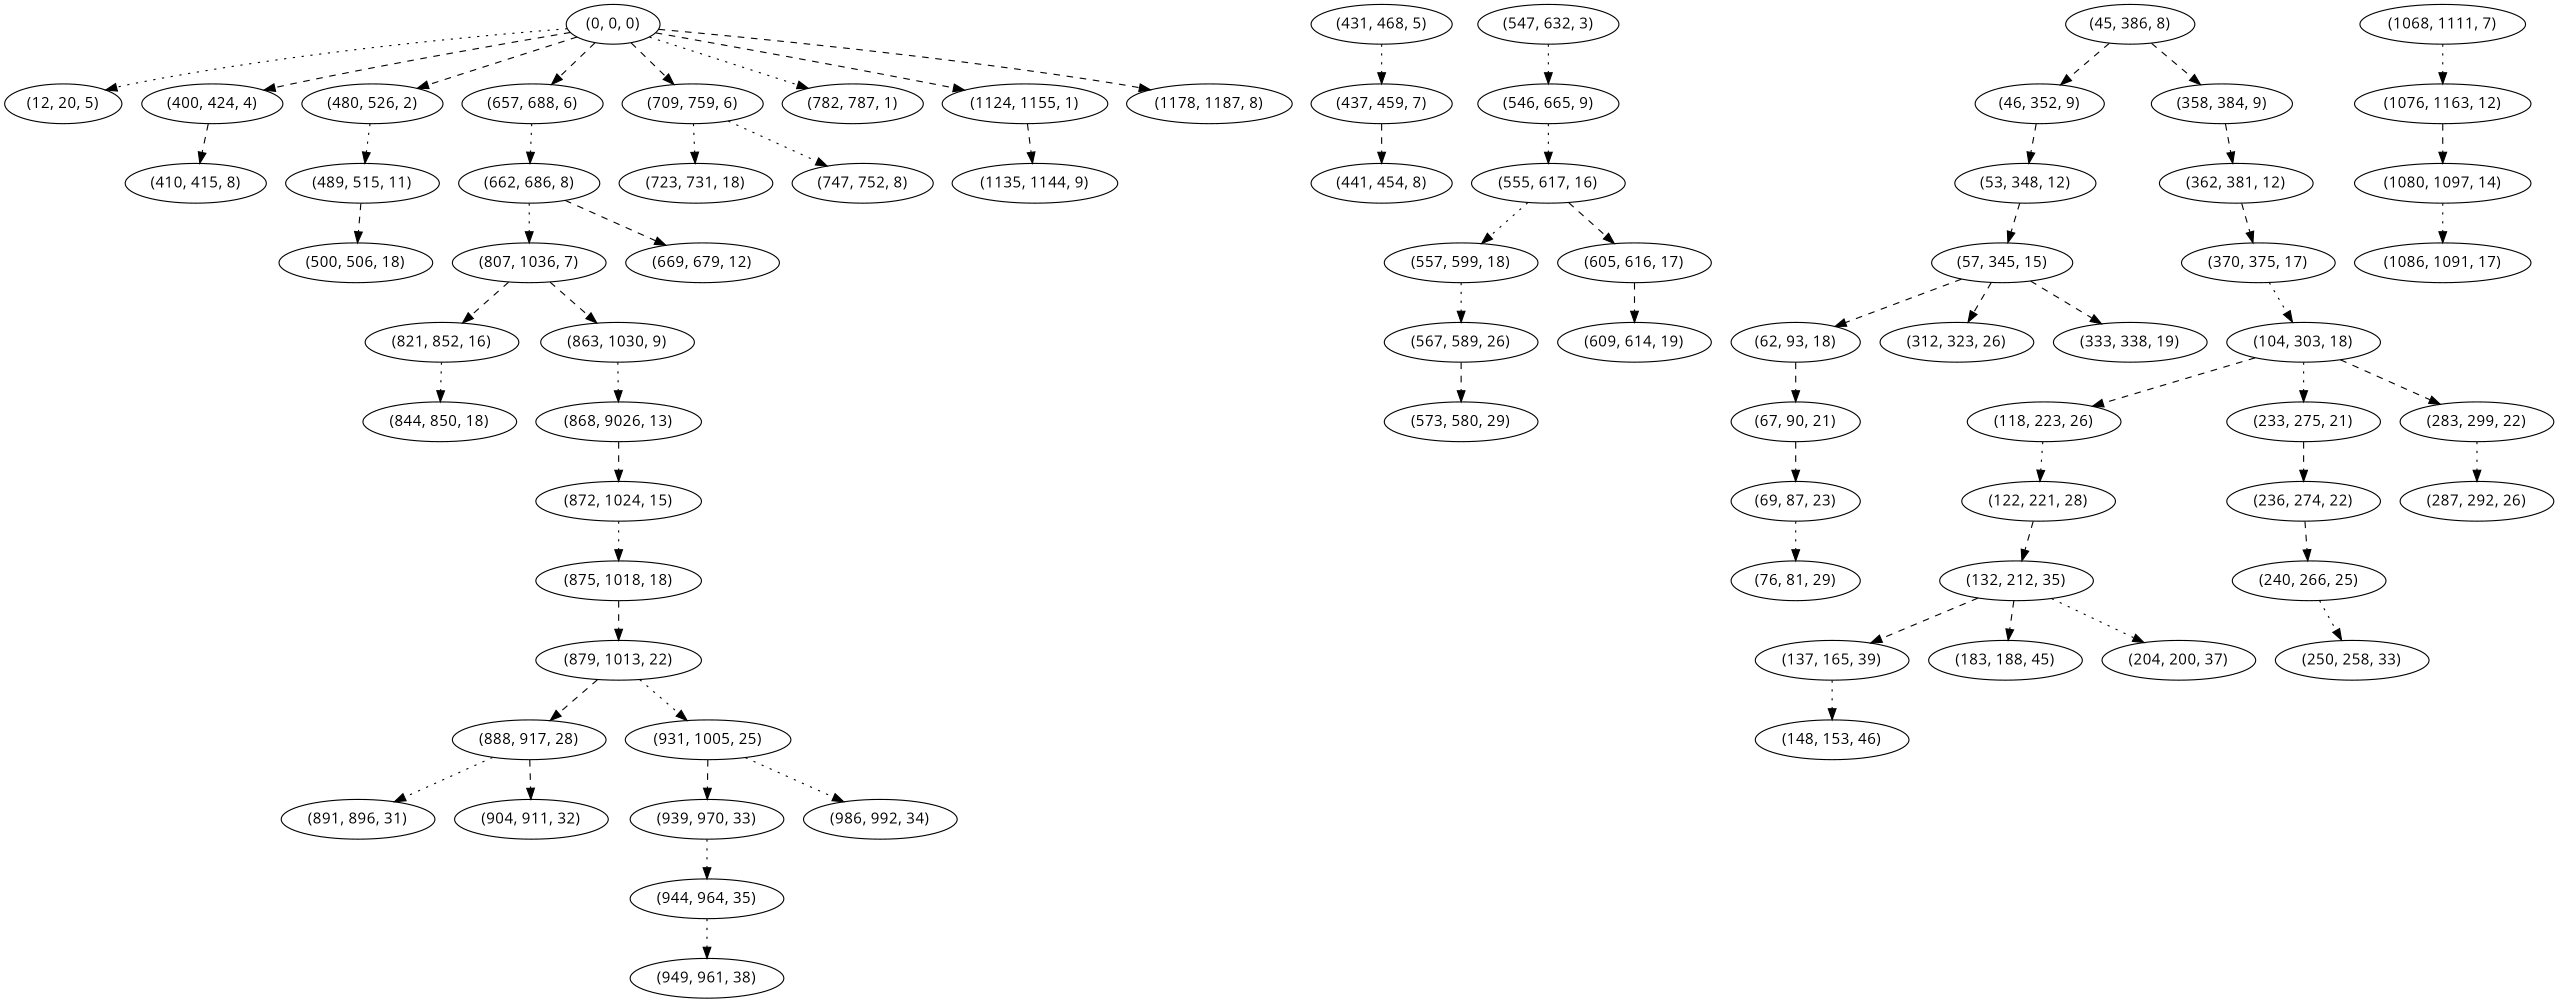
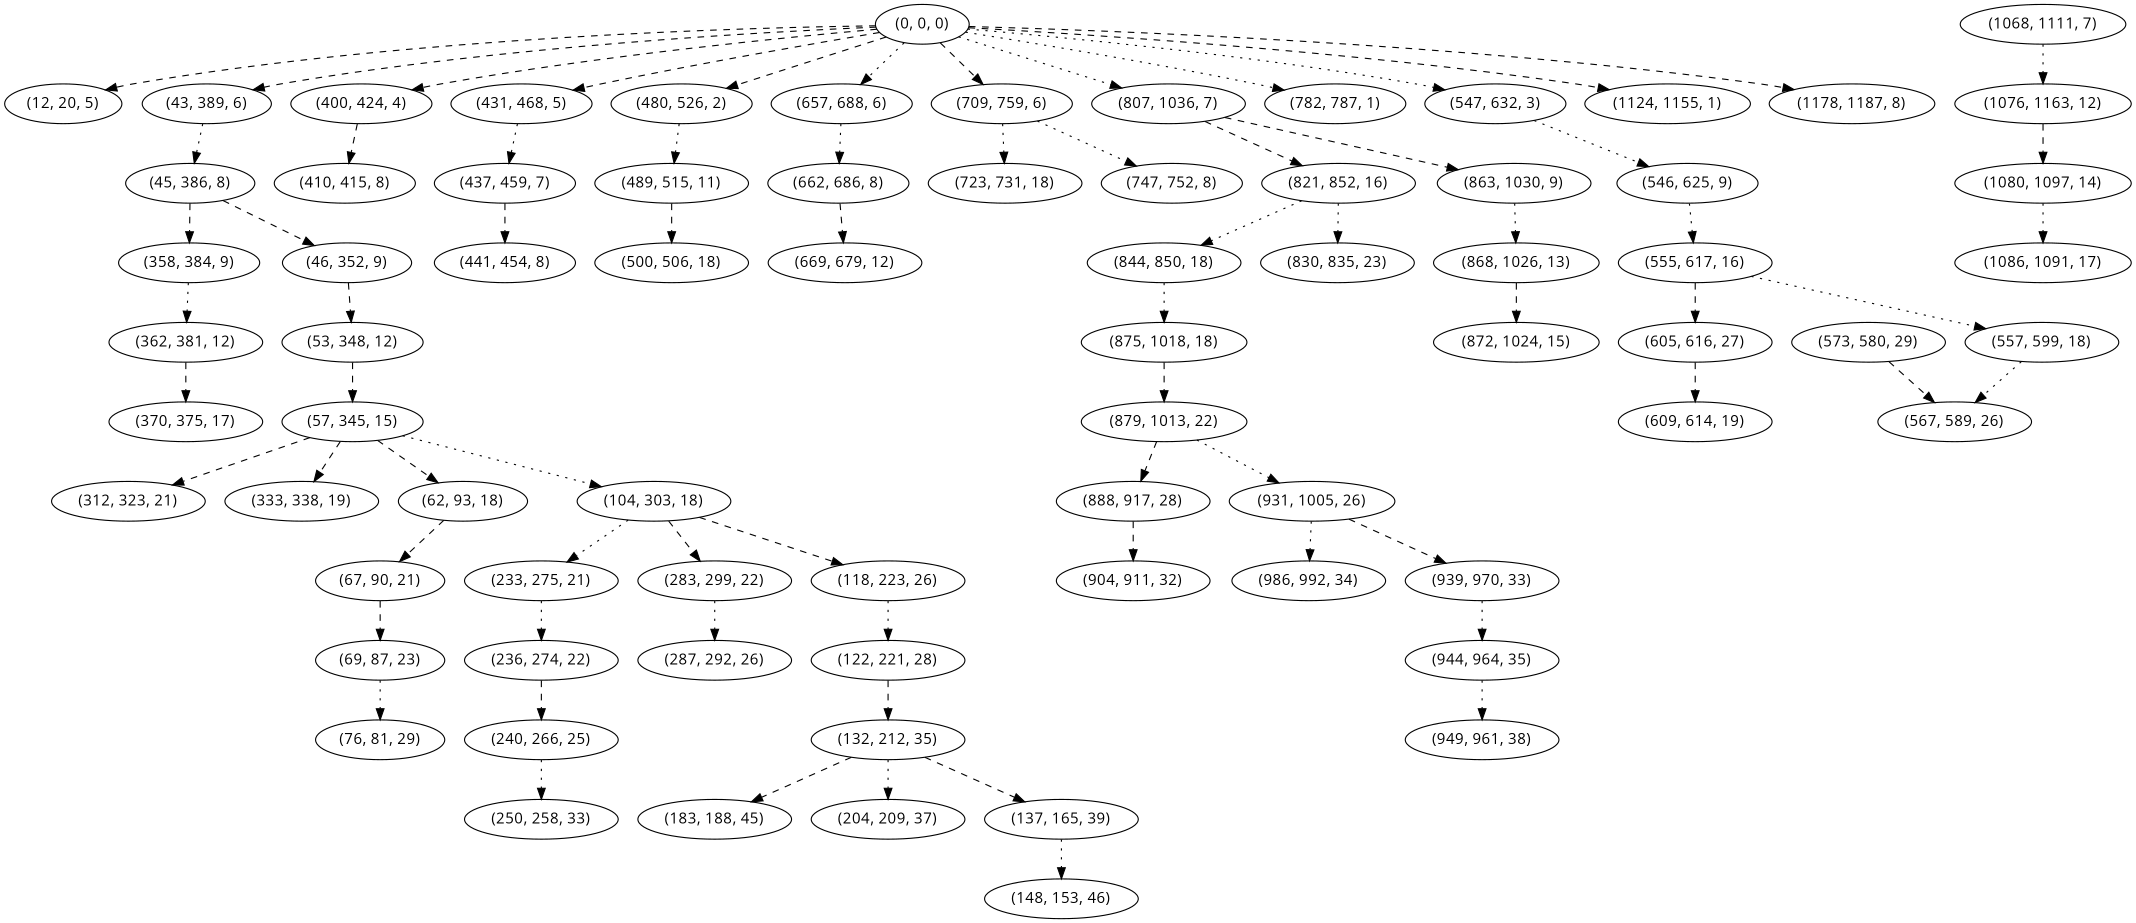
(341, 52) -> (495, 42)
none -> (1202, 53)
none -> (732, 58)
(577, 60) -> (886, 60)
none -> (207, 104)
(1548, 104) -> (1687, 183)
(2228, 138) -> (188, 297)
(1035, 183) -> none
(529, 218) -> (1035, 61)
none -> (1337, 263)
(1634, 263) -> (1695, 342)
(2278, 298) -> (497, 460)
(1957, 342) -> (128, 501)
(1461, 377) -> (1907, 378)
(619, 422) -> (1516, 263)
(2304, 456) -> (541, 615)
(619, 536) -> (1164, 297)
(2179, 660) -> (888, 819)
(708, 740) -> (1312, 501)
(358, 819) -> none
